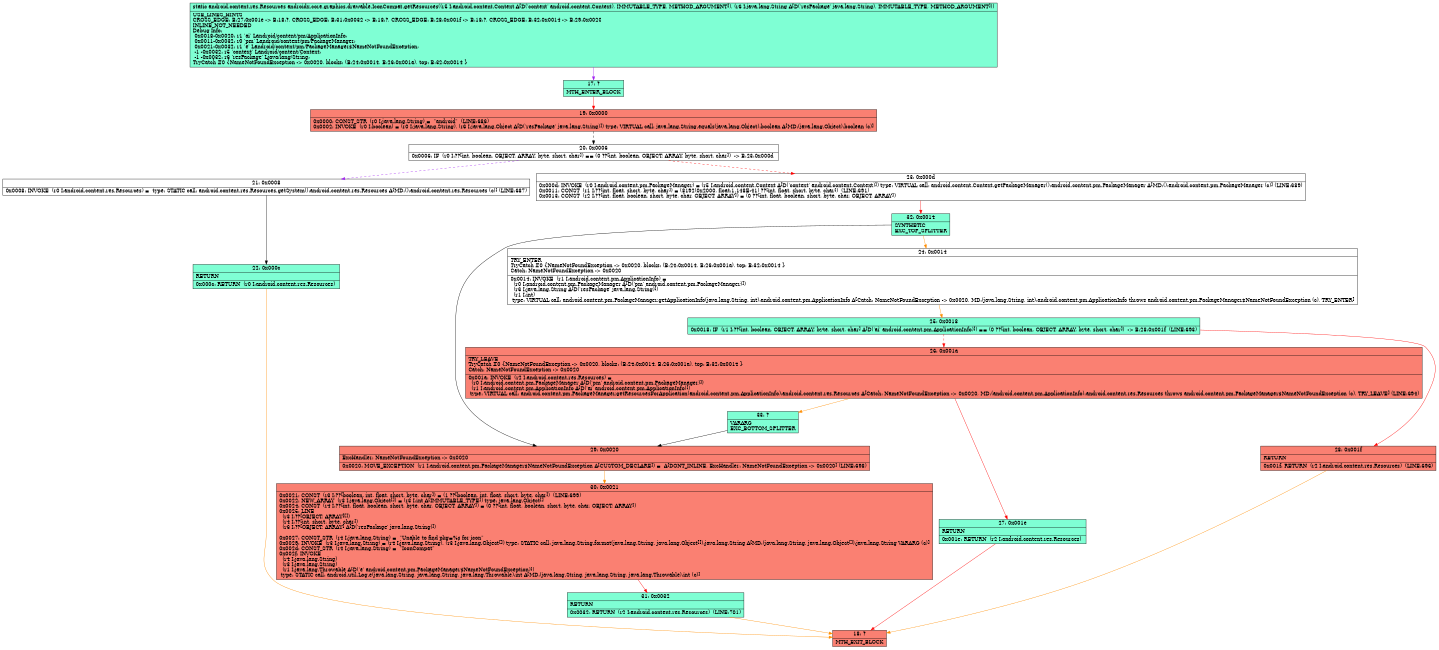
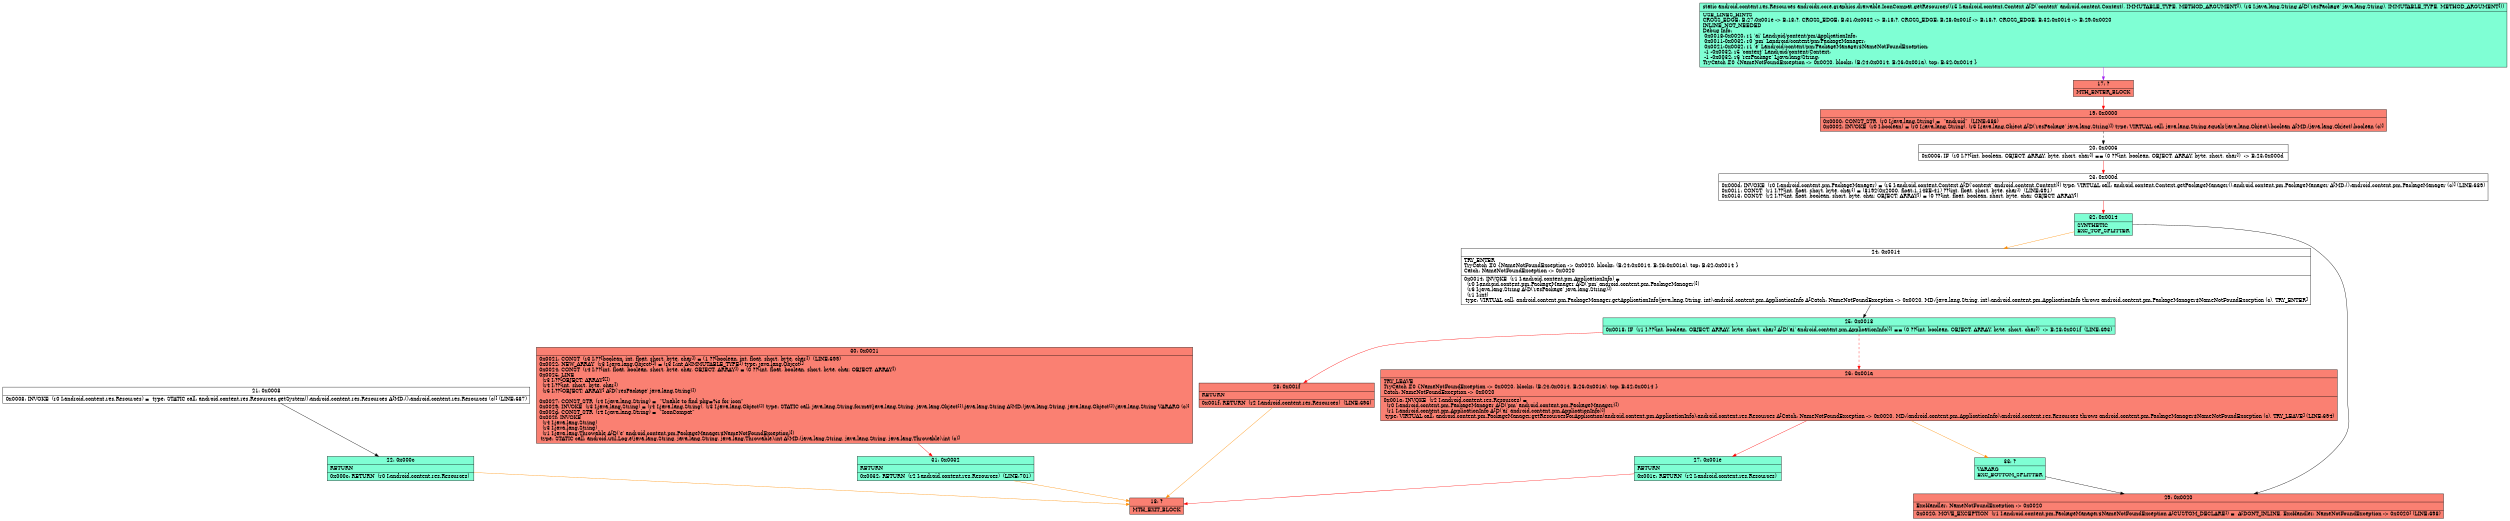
(594, 88) -> (2103, 88)
(730, 167) -> (2103, 165)
(432, 170) -> none
(940, 310) -> (1868, 310)
(605, 475) -> none
